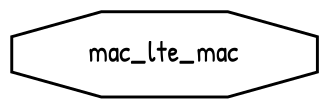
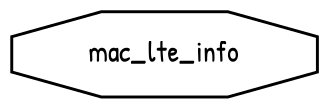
(165, 54) -> (165, 54)
